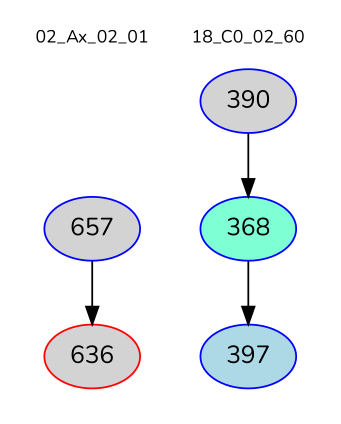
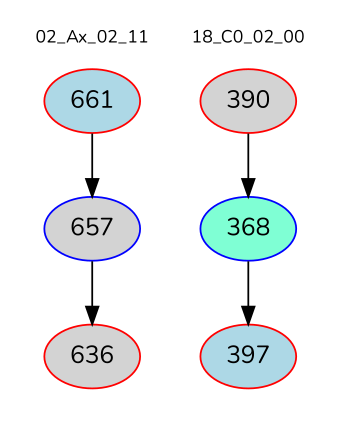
(92, 38) -> (92, 38)
(248, 38) -> (248, 38)
none -> (92, 101)
(248, 101) -> (248, 101)
(248, 356) -> (248, 356)
